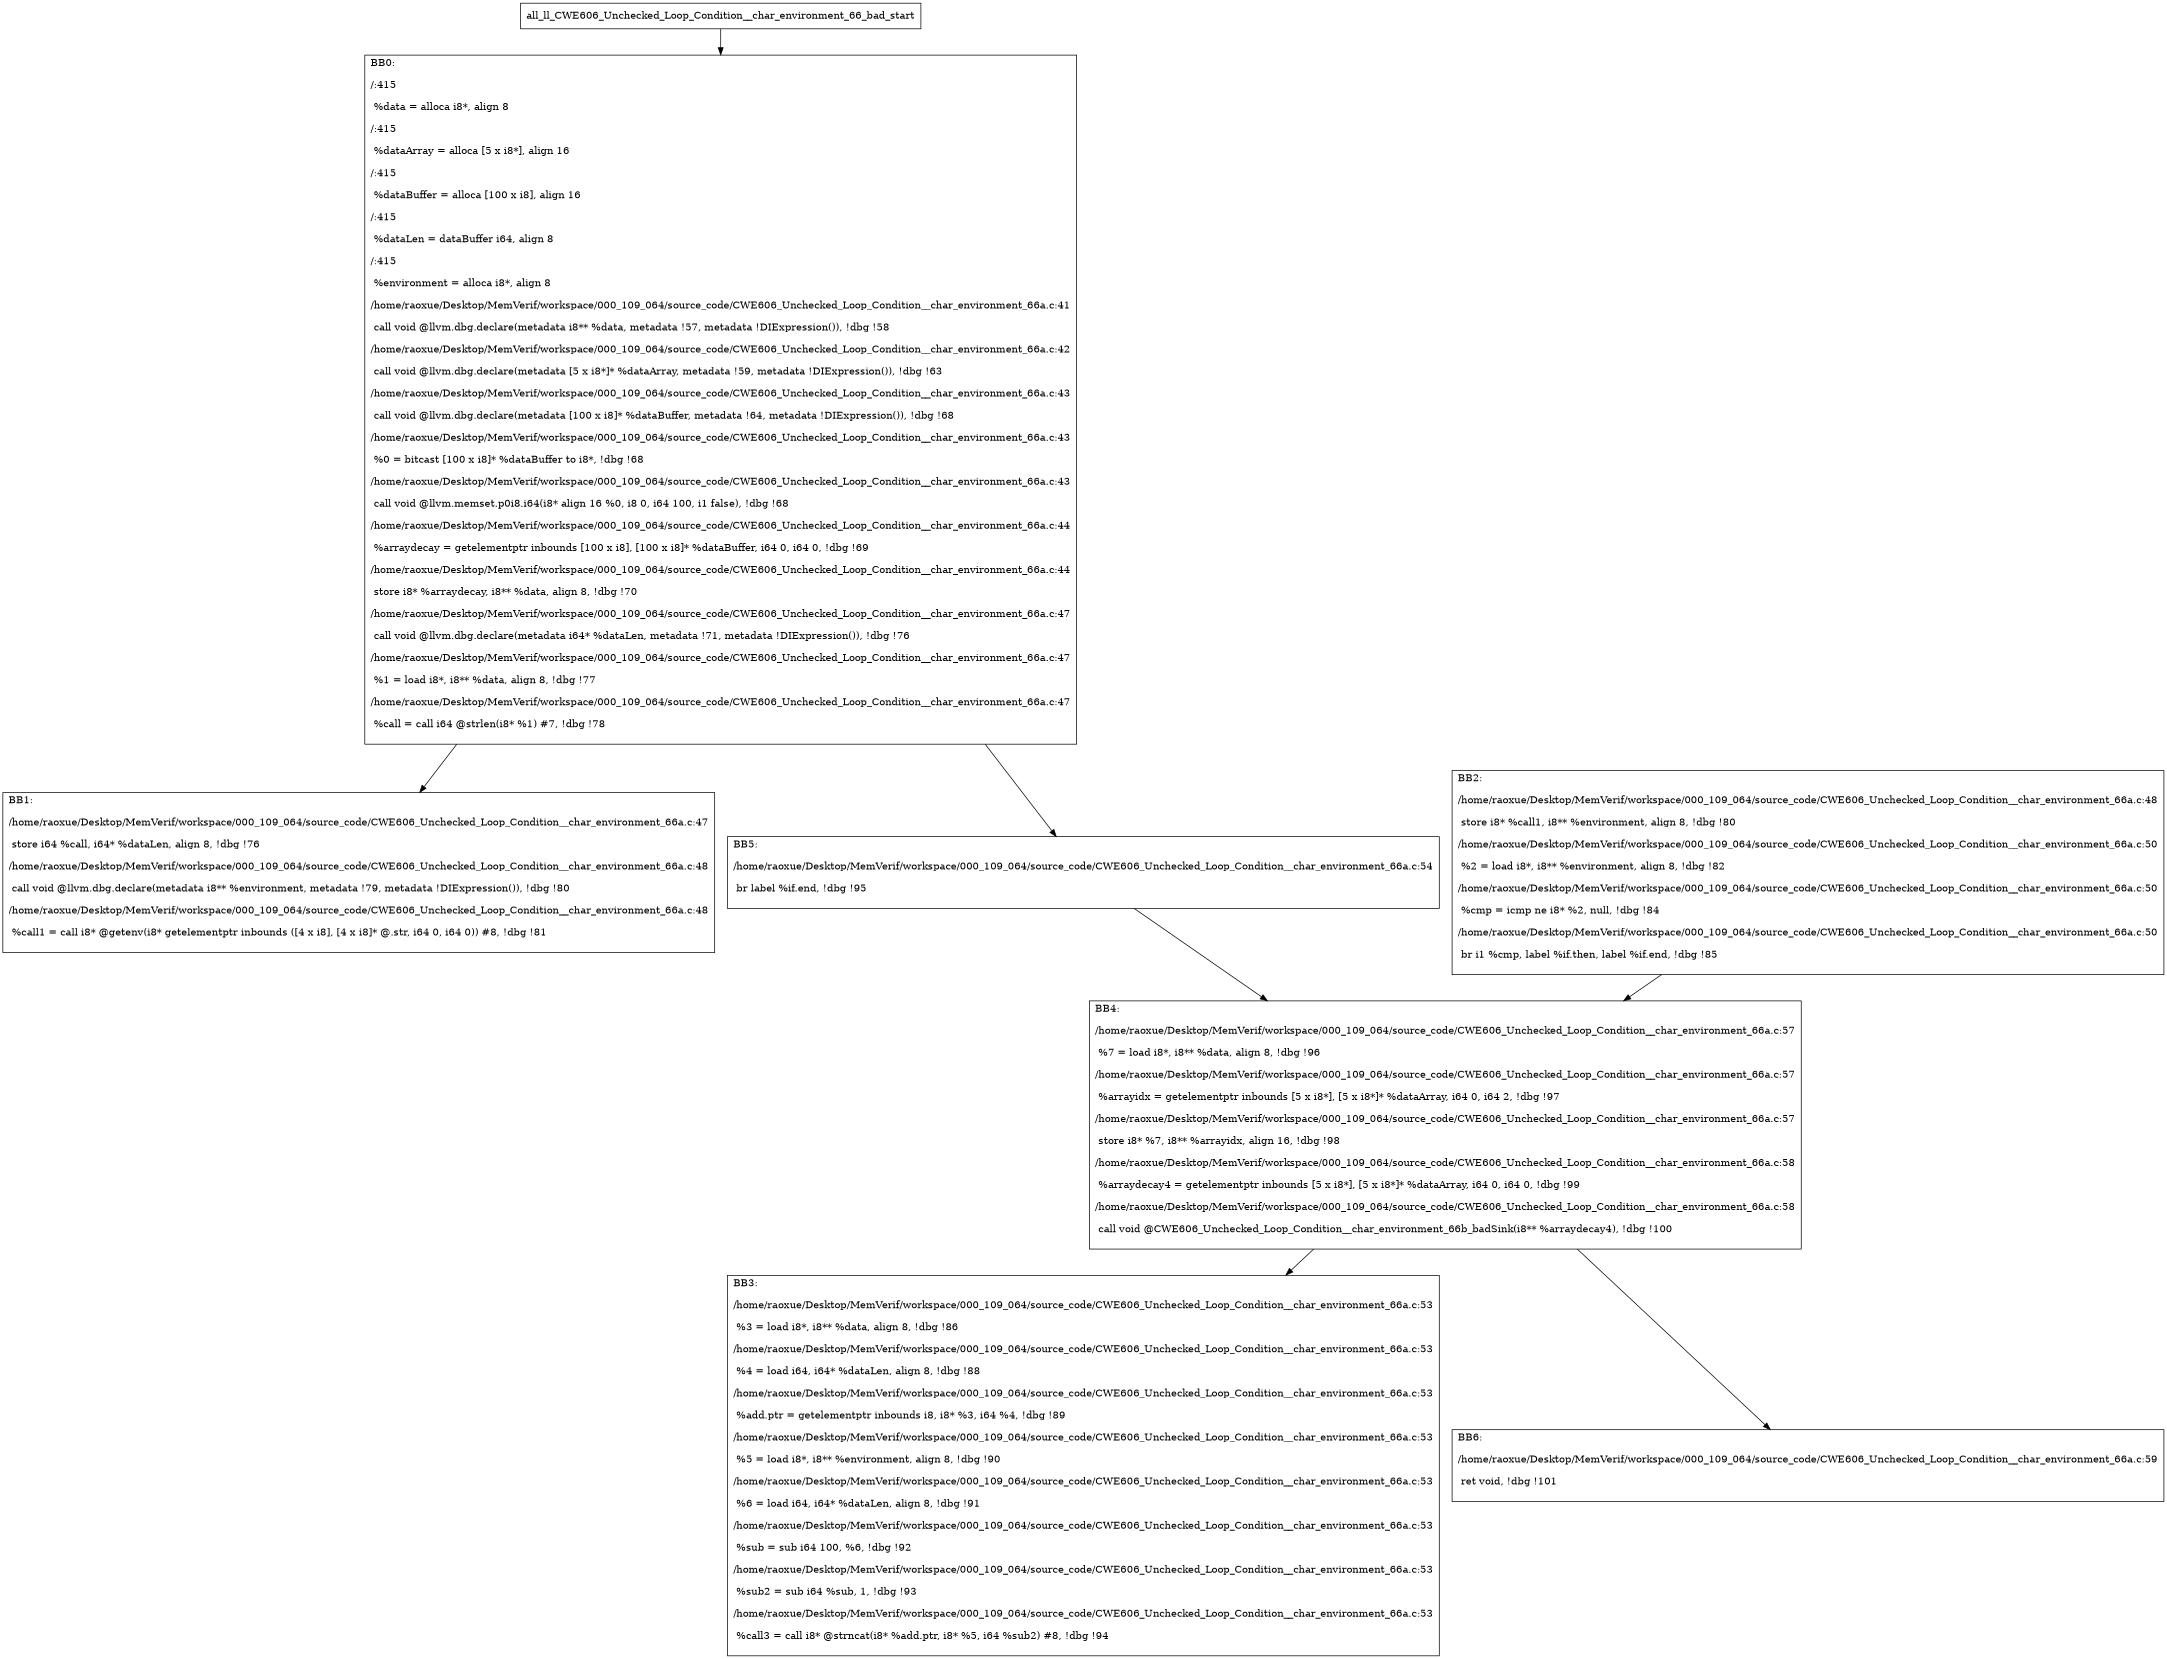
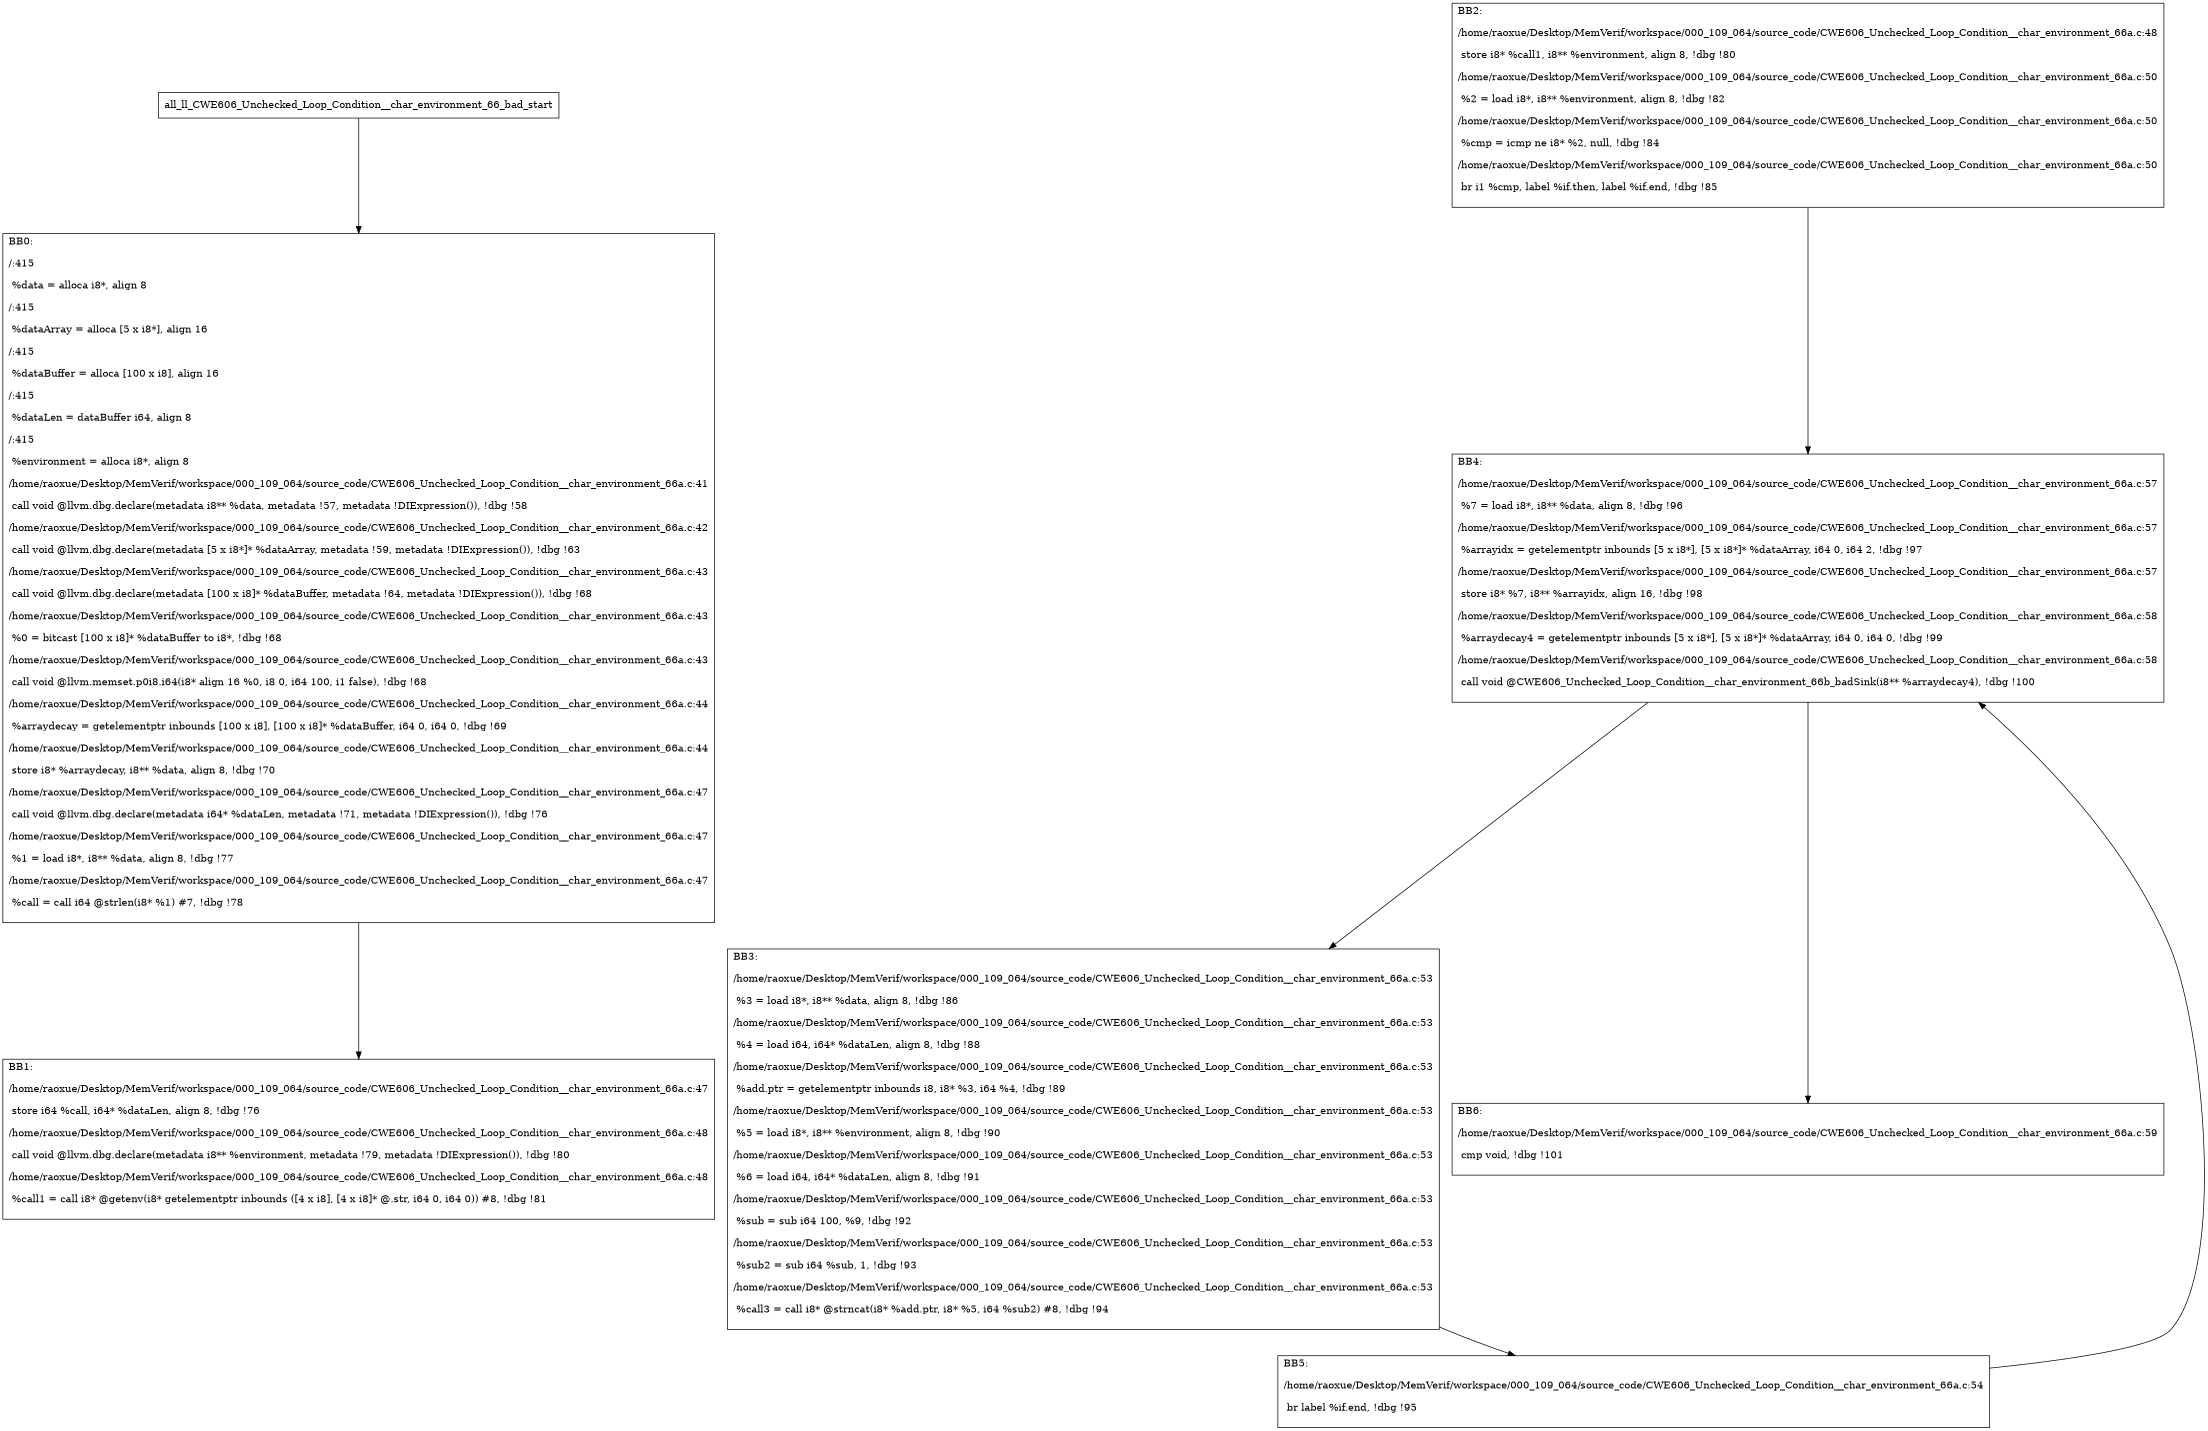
(1019, 787) -> (1474, 1341)
(1508, 1482) -> (1511, 1155)
(822, 1548) -> (822, 1221)
